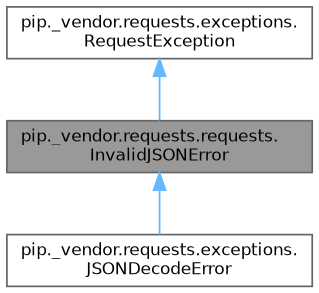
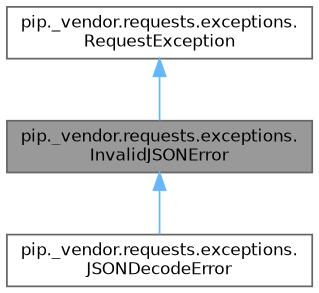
(160, 147) -> (160, 147)
